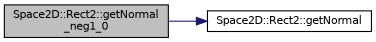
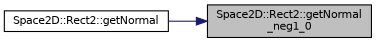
(182, 21) -> (182, 21)
